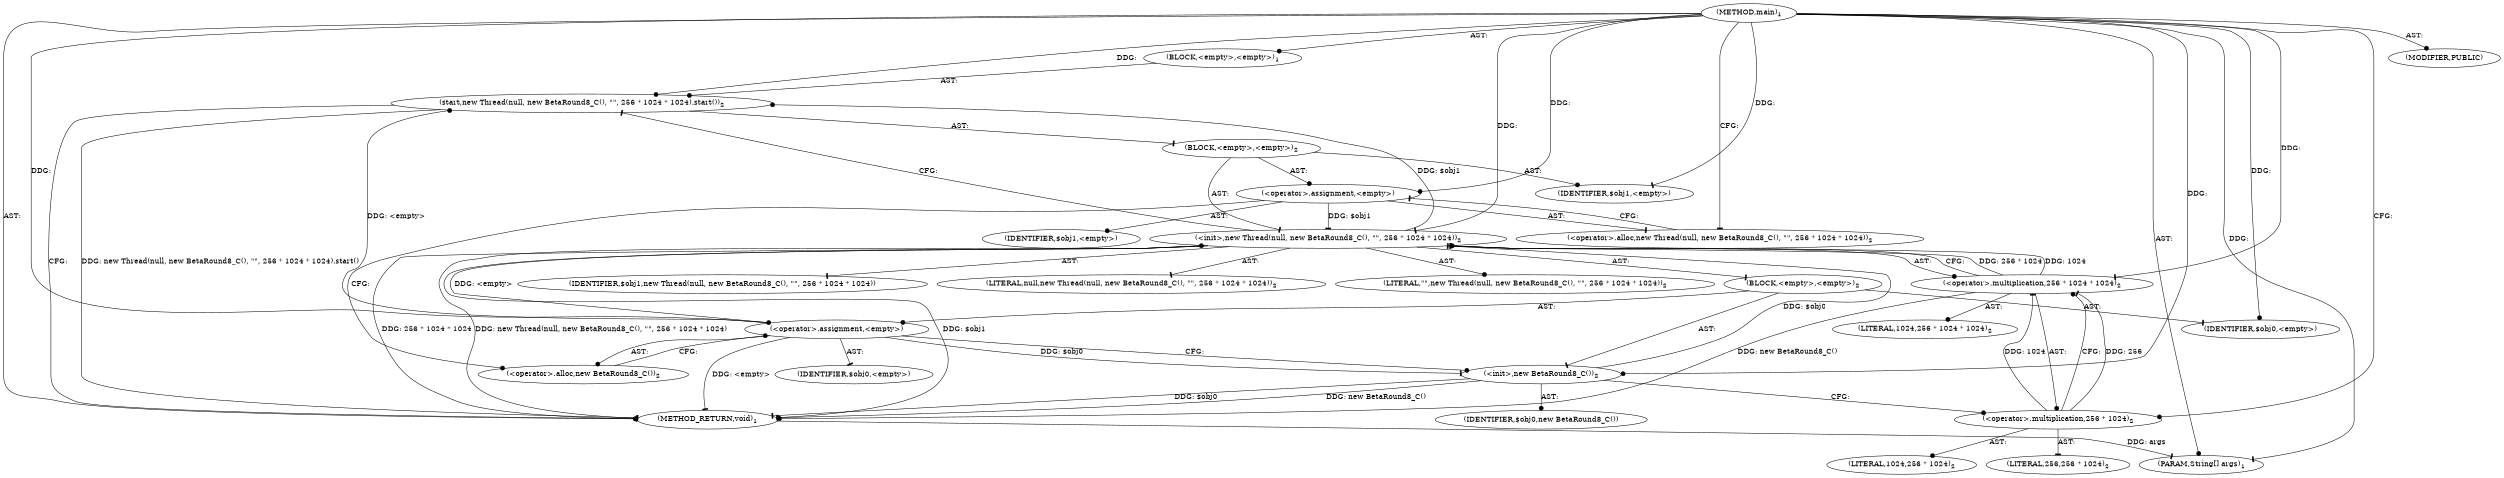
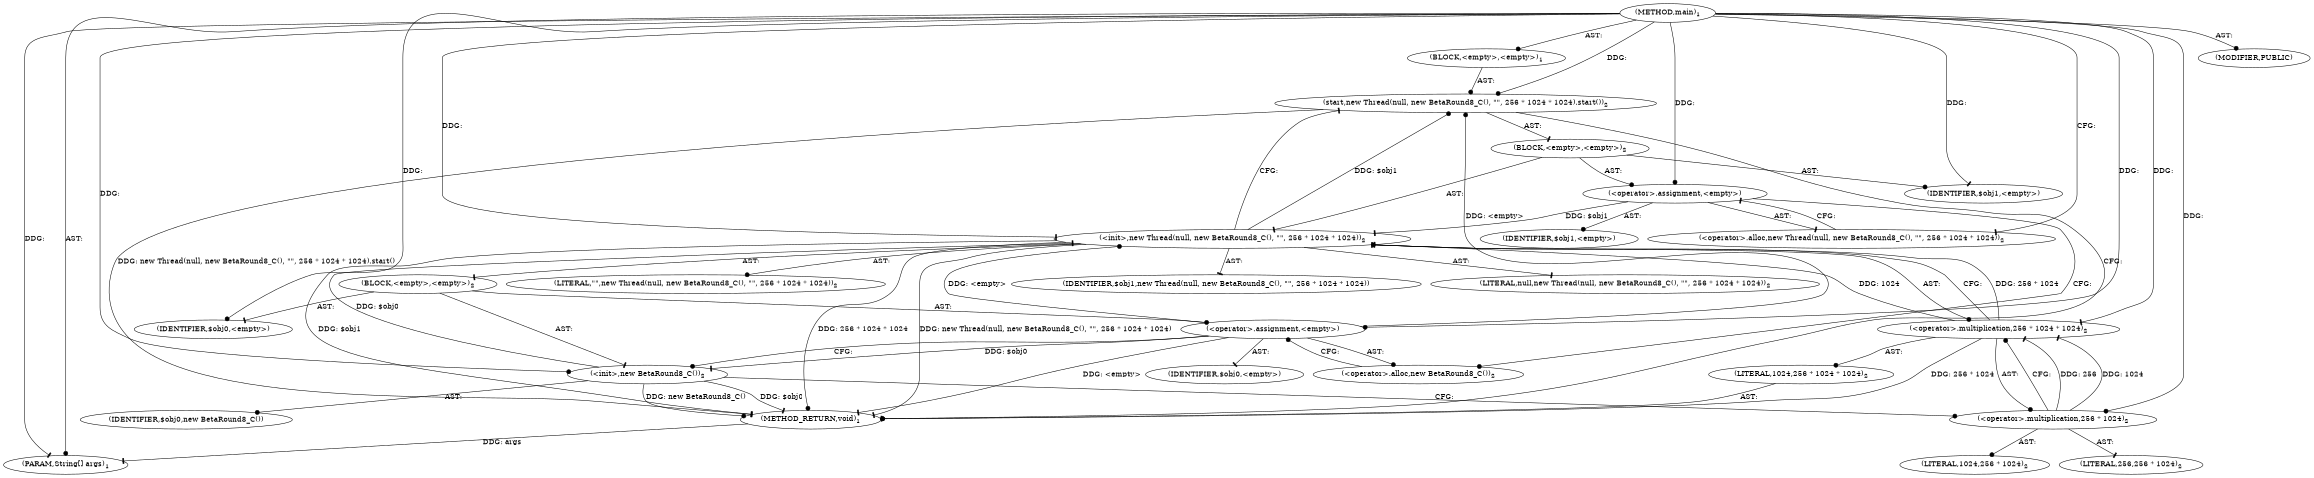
(361, 25) -> (1331, 414)
(2385, 216) -> (2195, 216)
(1788, 352) -> (1963, 375)
